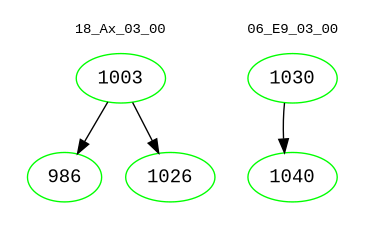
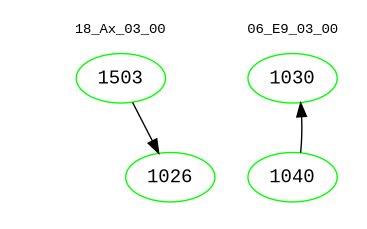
(121, 78) -> (121, 78)
(283, 121) -> (302, 135)
(65, 177) -> none
